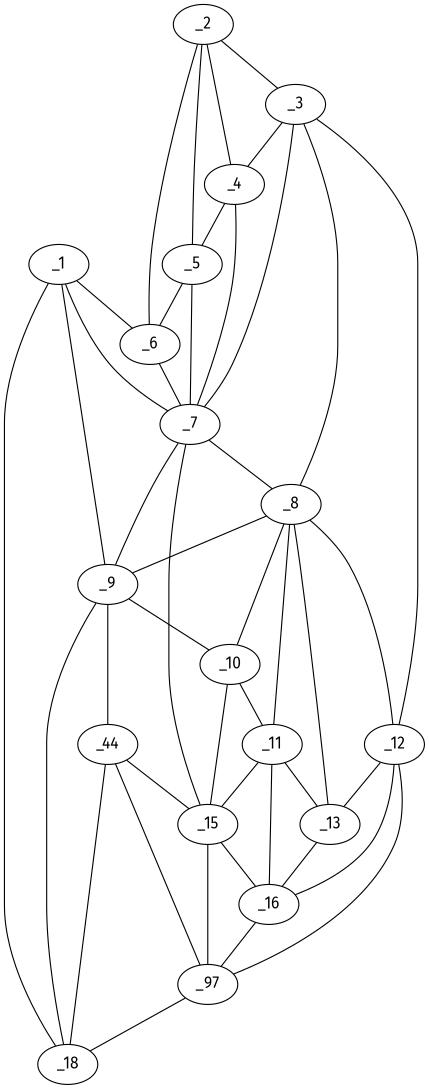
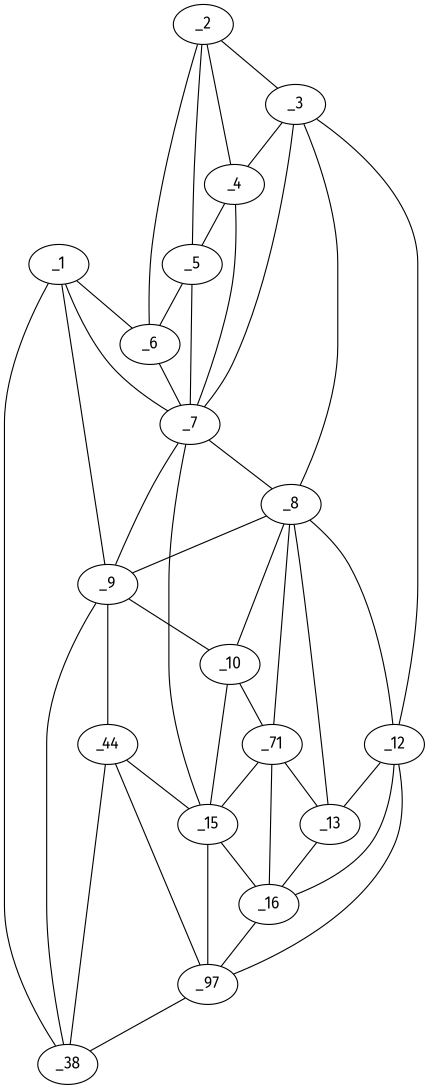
(272, 744) -> (272, 744)
(68, 1064) -> (68, 1064)
